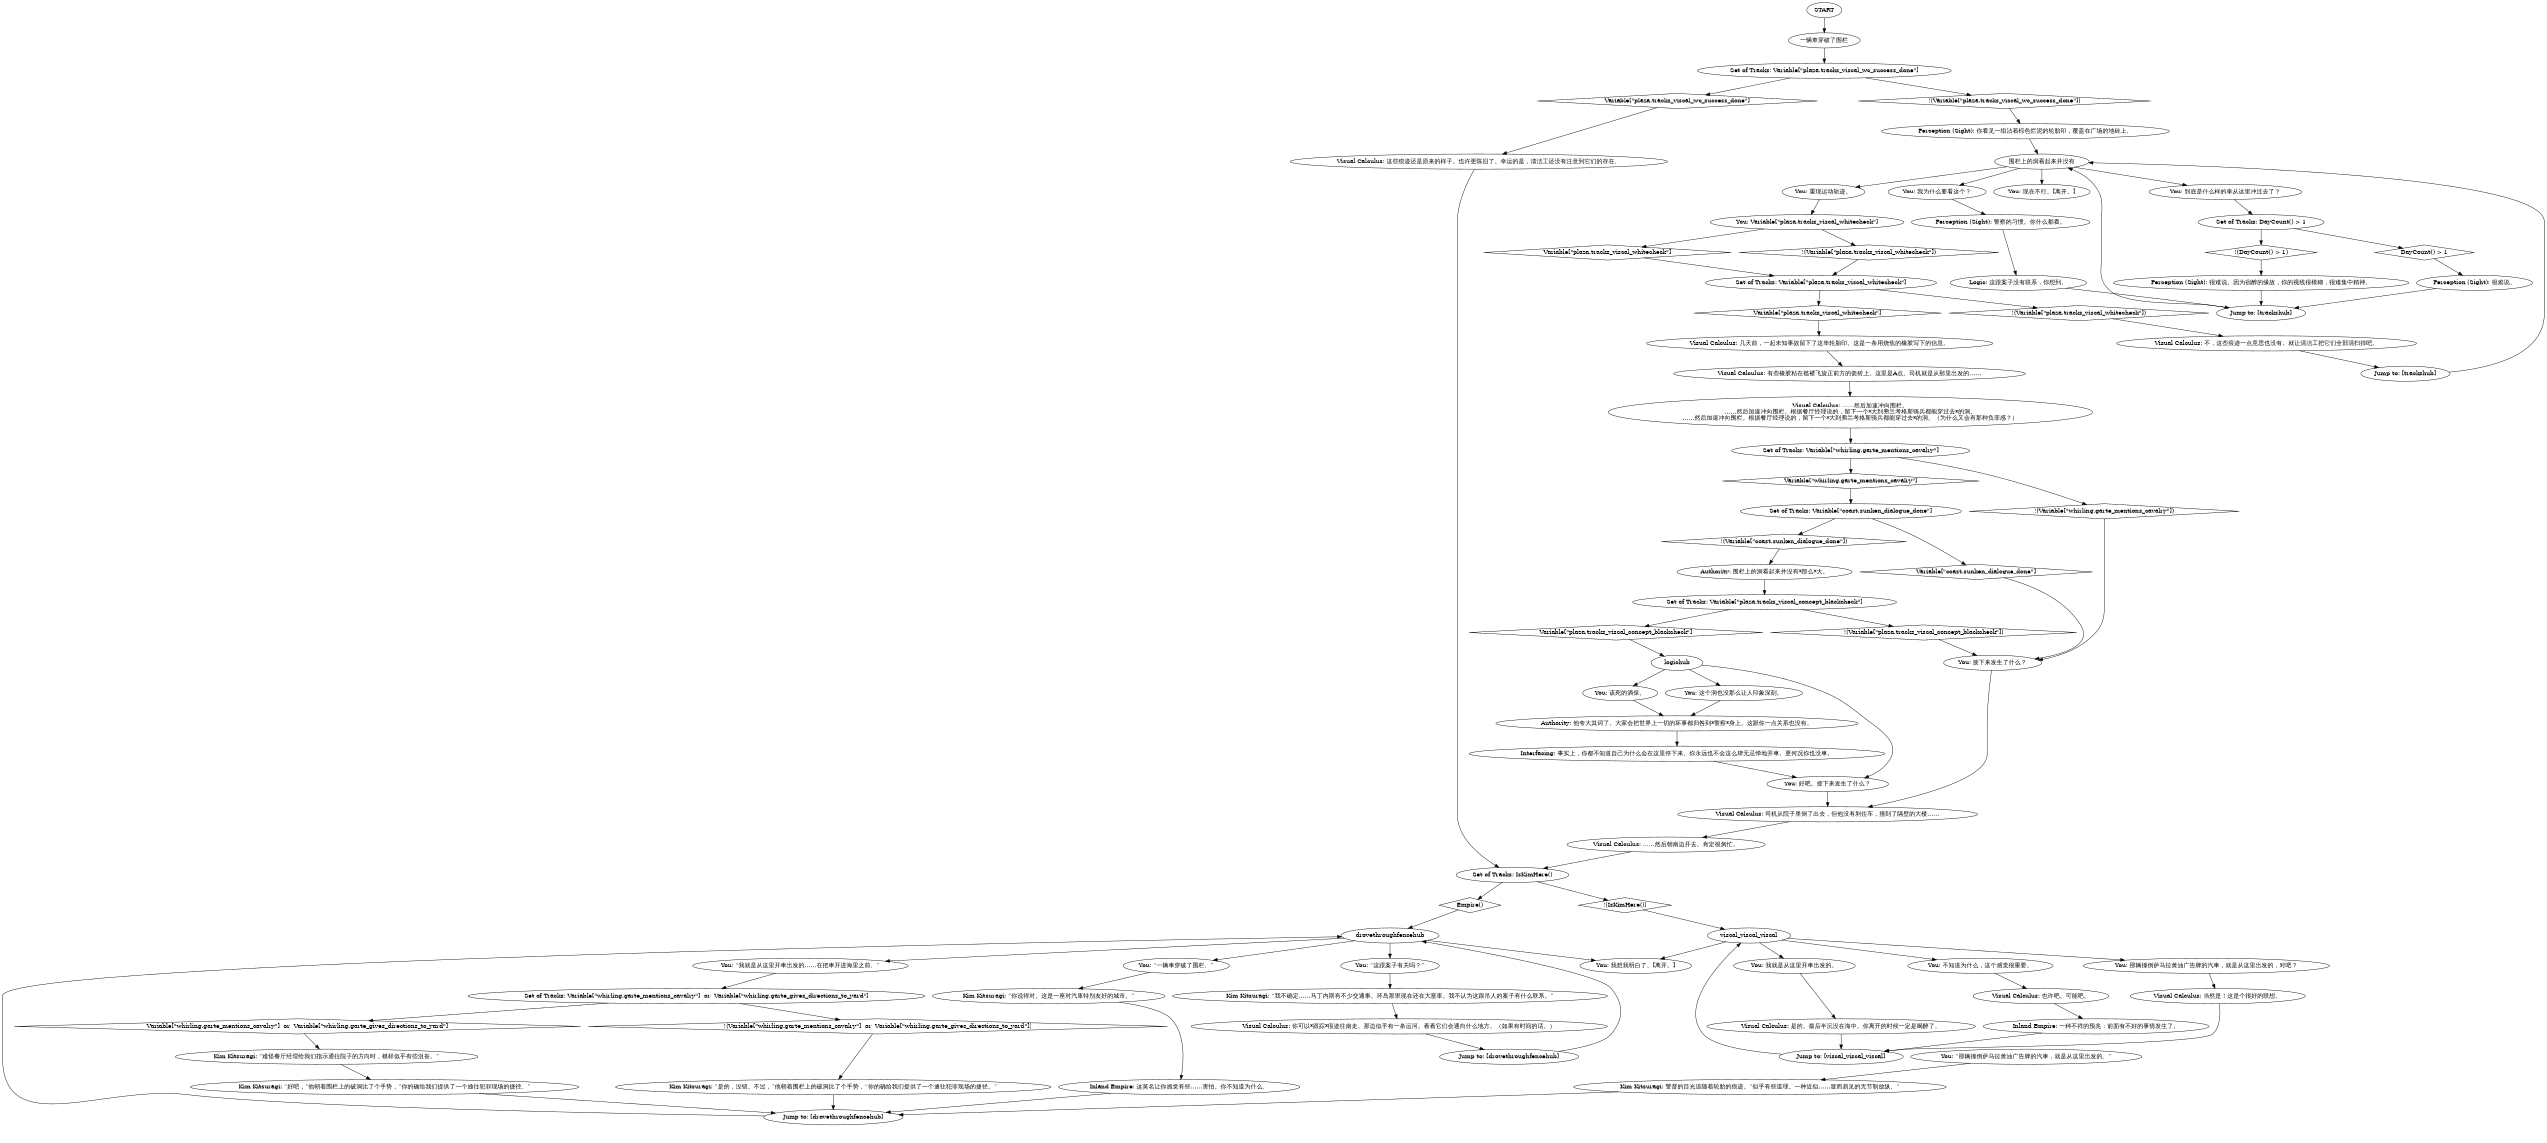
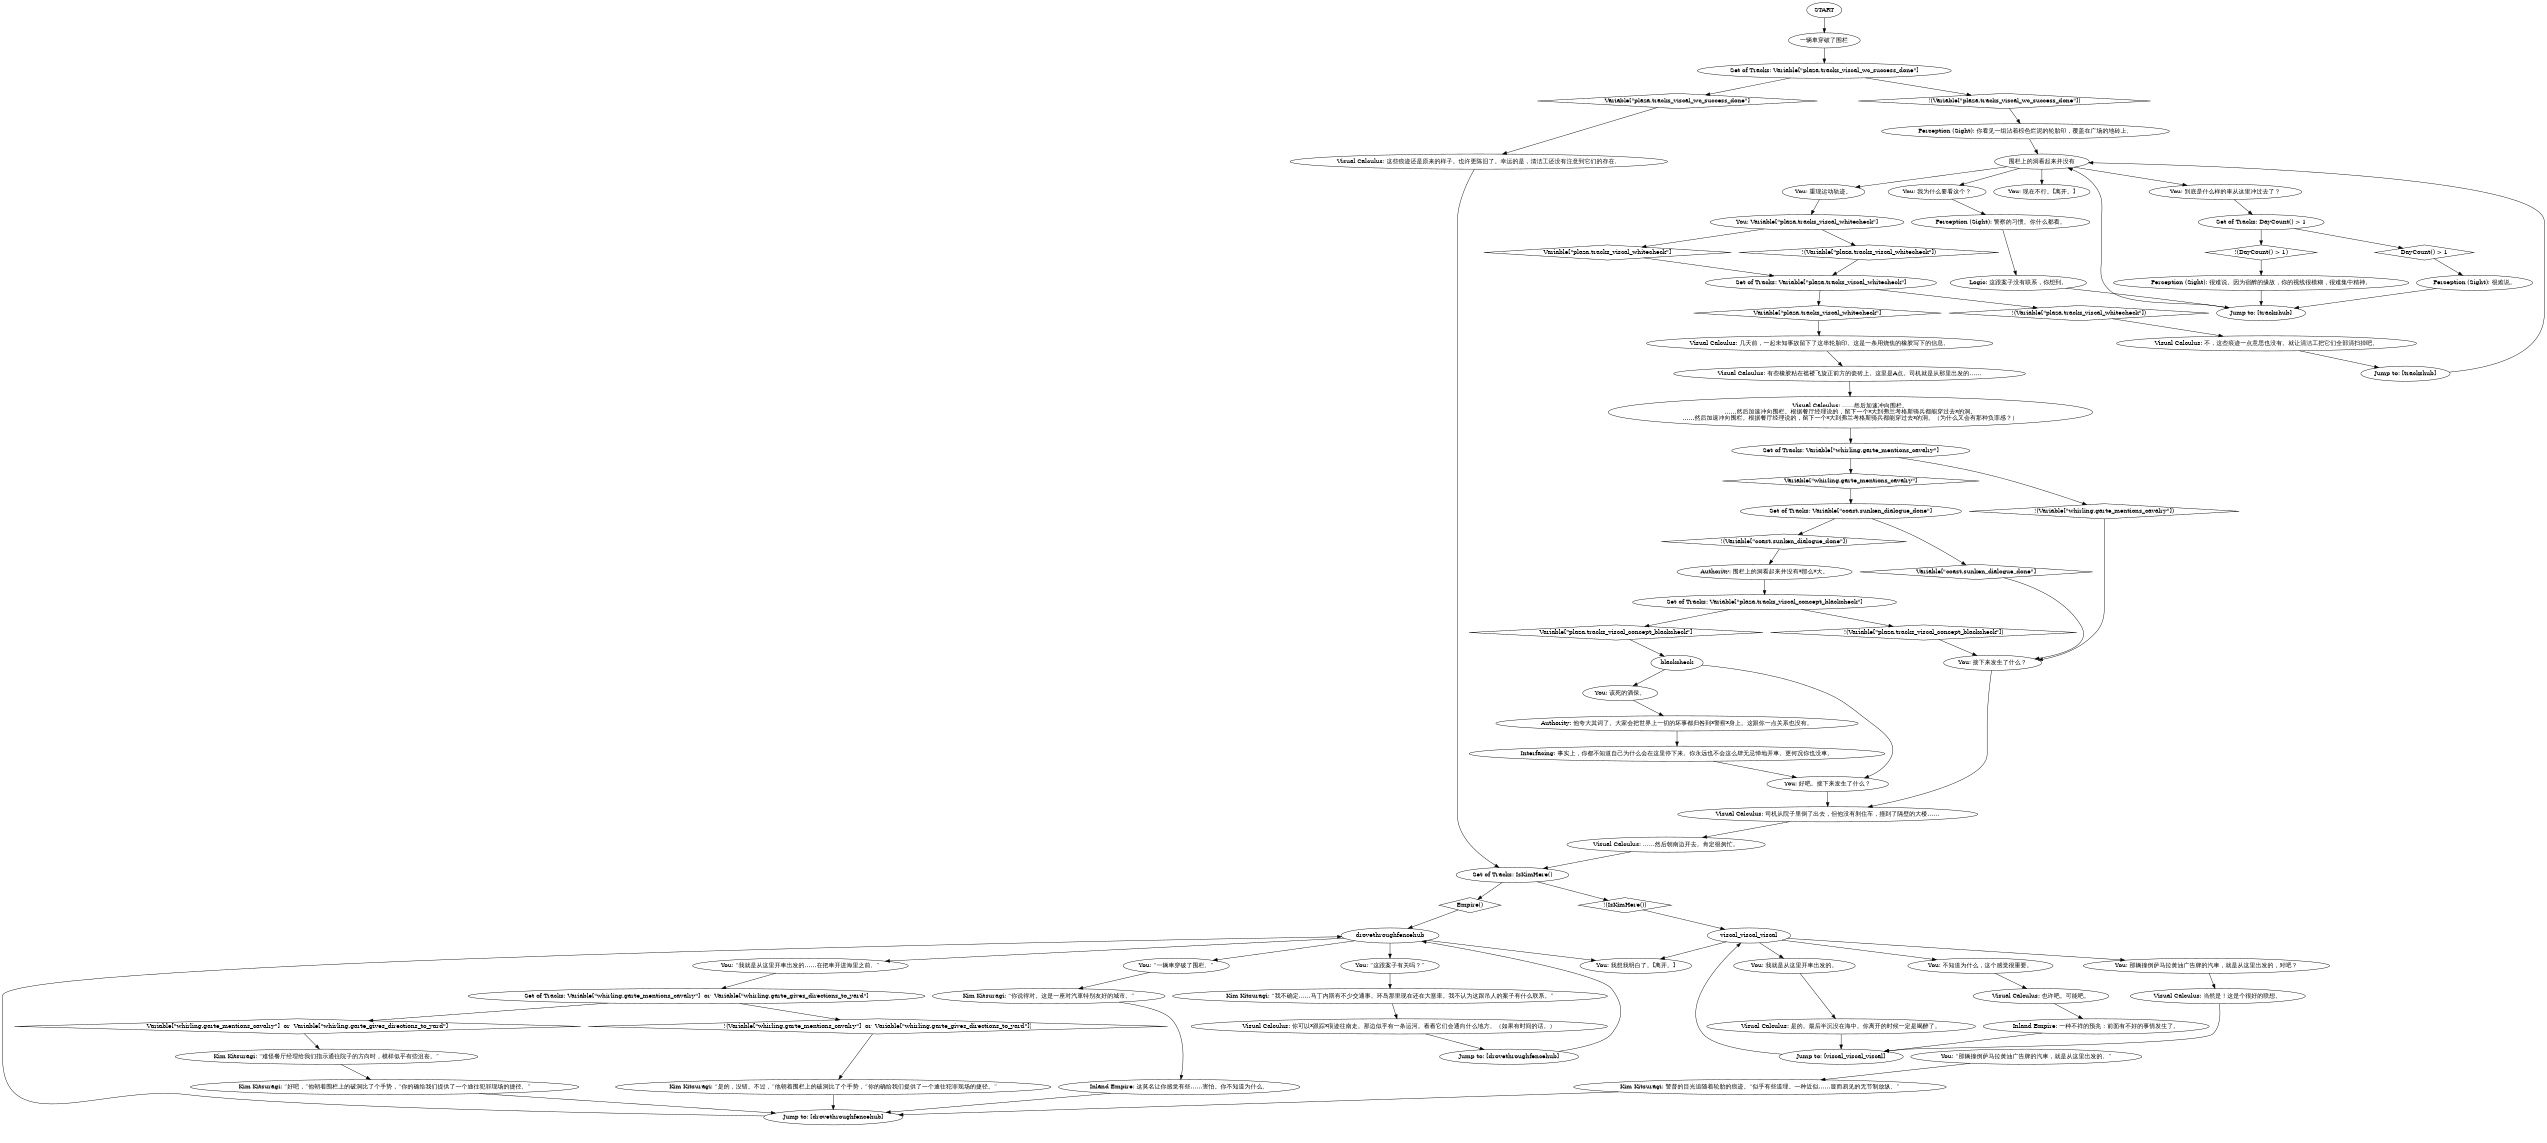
(1677, 663) -> (1677, 663)
(1734, 693) -> none
